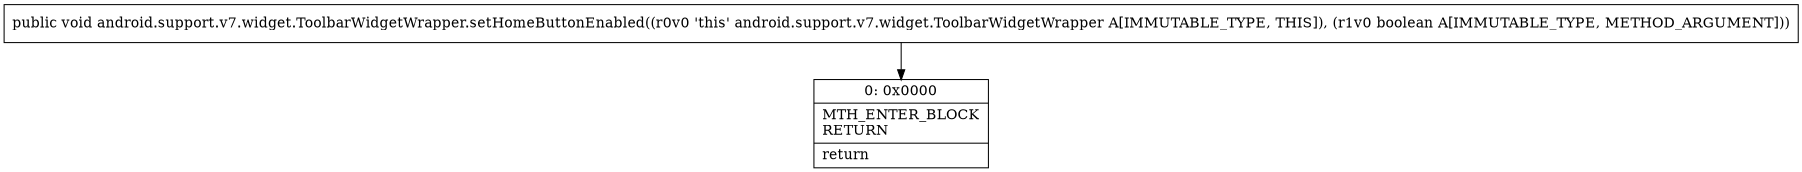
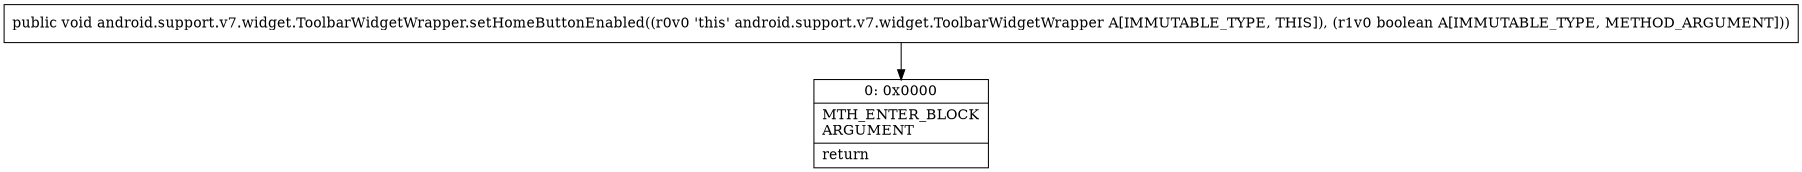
(855, 130) -> (868, 130)
